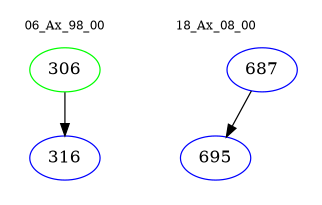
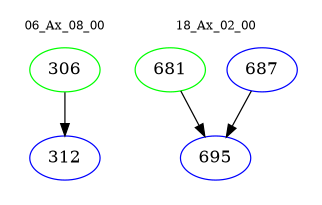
(65, 26) -> (65, 26)
(216, 26) -> (216, 26)
none -> (170, 70)
(65, 158) -> (65, 158)
